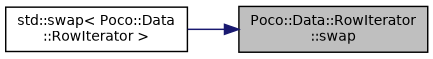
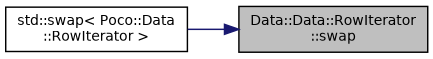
(333, 29) -> (333, 29)
